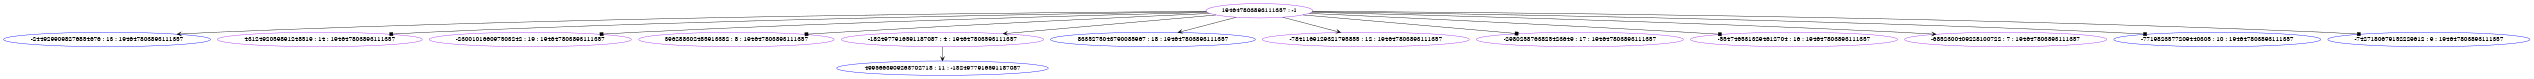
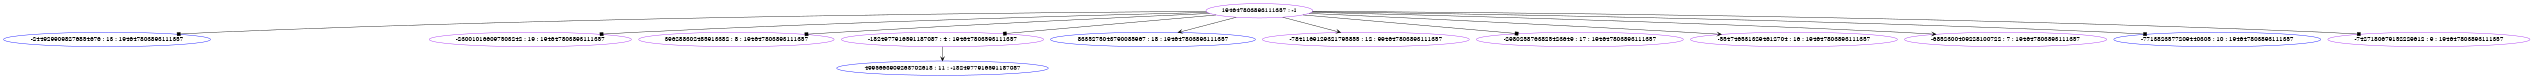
(694, 18) -> (694, 18)
(1513, 23) -> (1513, 23)
(1112, 24) -> (1112, 24)
(320, 39) -> none
(1366, 39) -> (1366, 39)
(2217, 39) -> (2217, 39)
(2429, 39) -> (2429, 39)
(943, 68) -> (943, 68)
